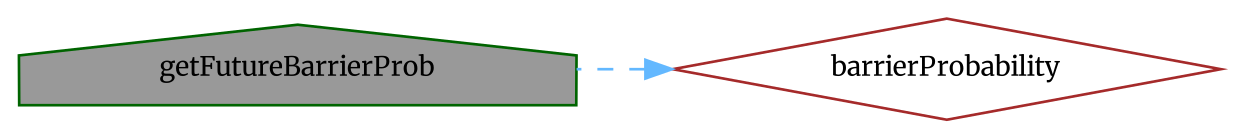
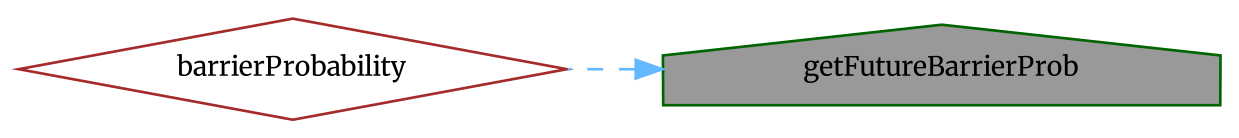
(611, 69) -> (601, 69)
